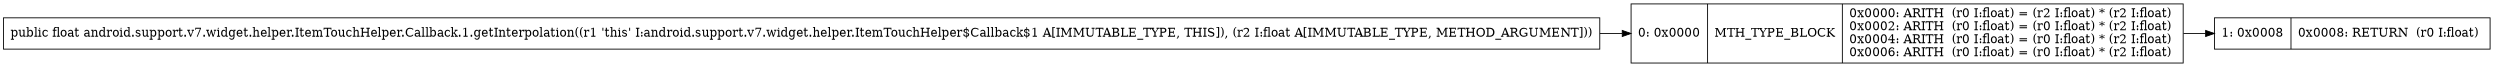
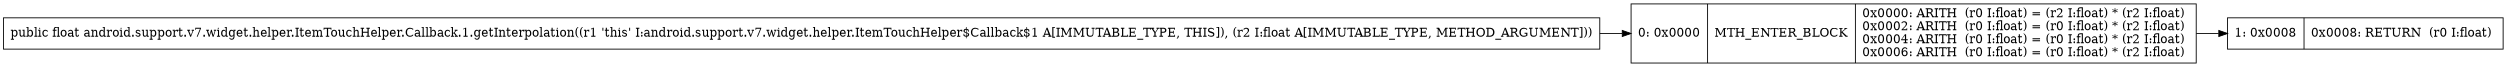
(1775, 33) -> (1781, 33)
